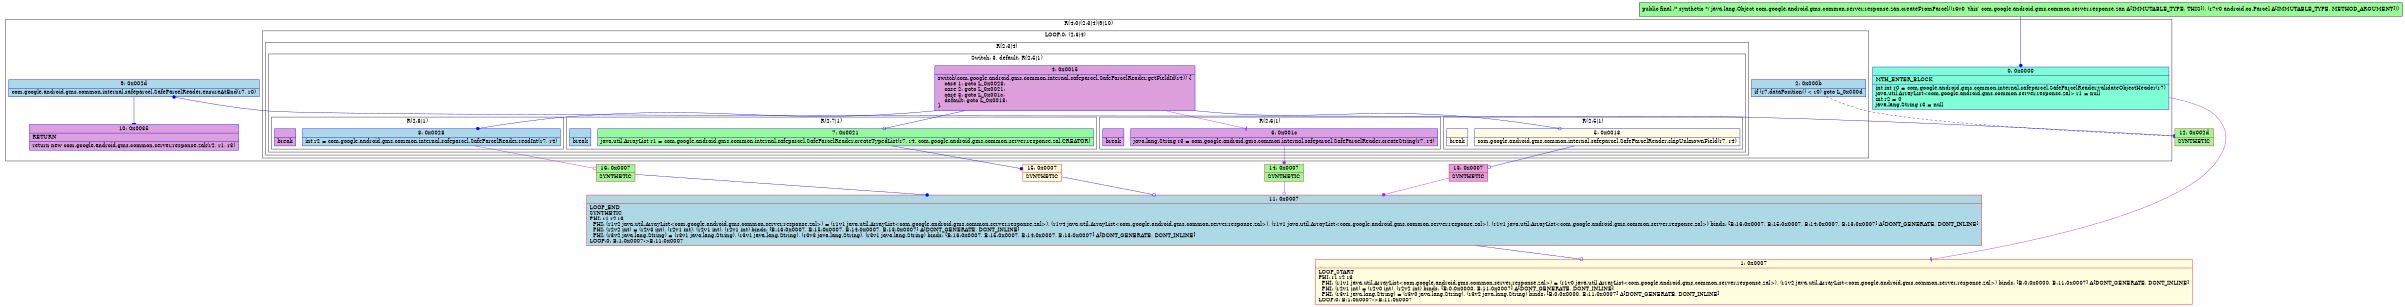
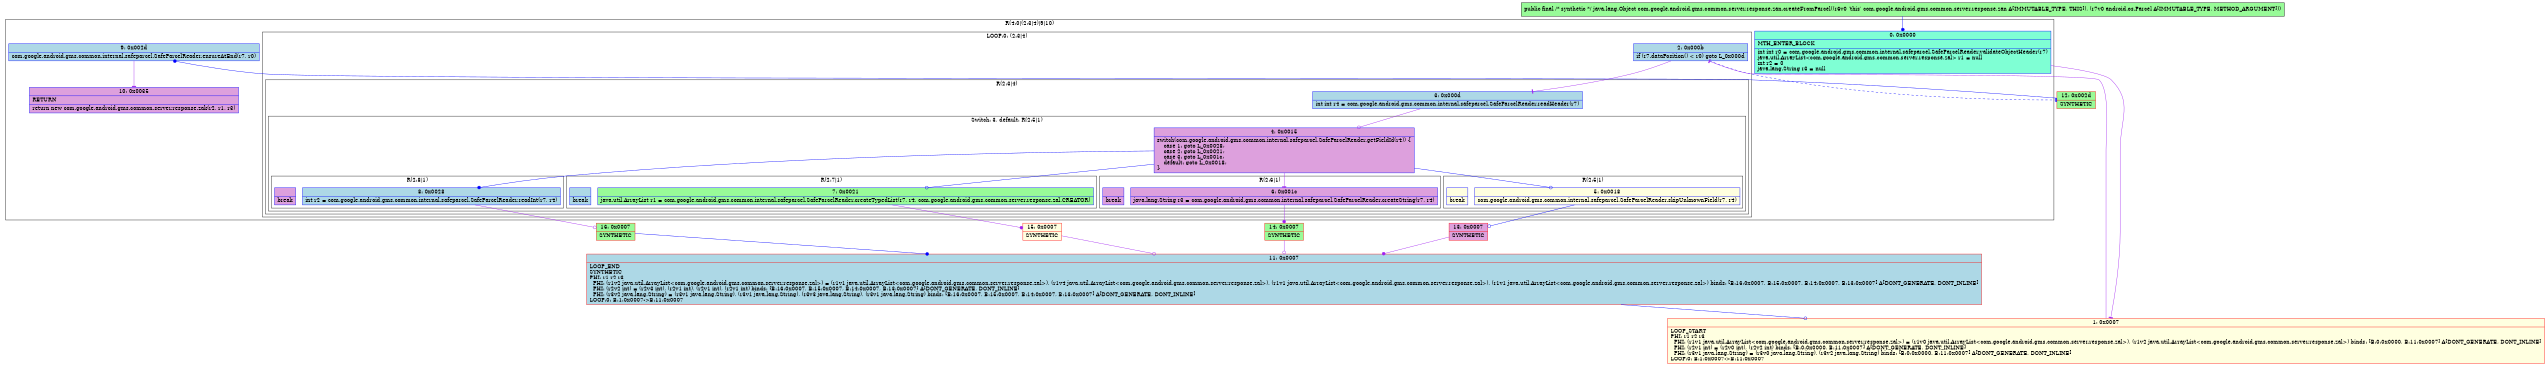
none -> (2024, 76)
none -> (1448, 100)
(134, 110) -> (134, 73)
(956, 157) -> (956, 216)
(1107, 186) -> (1107, 245)
